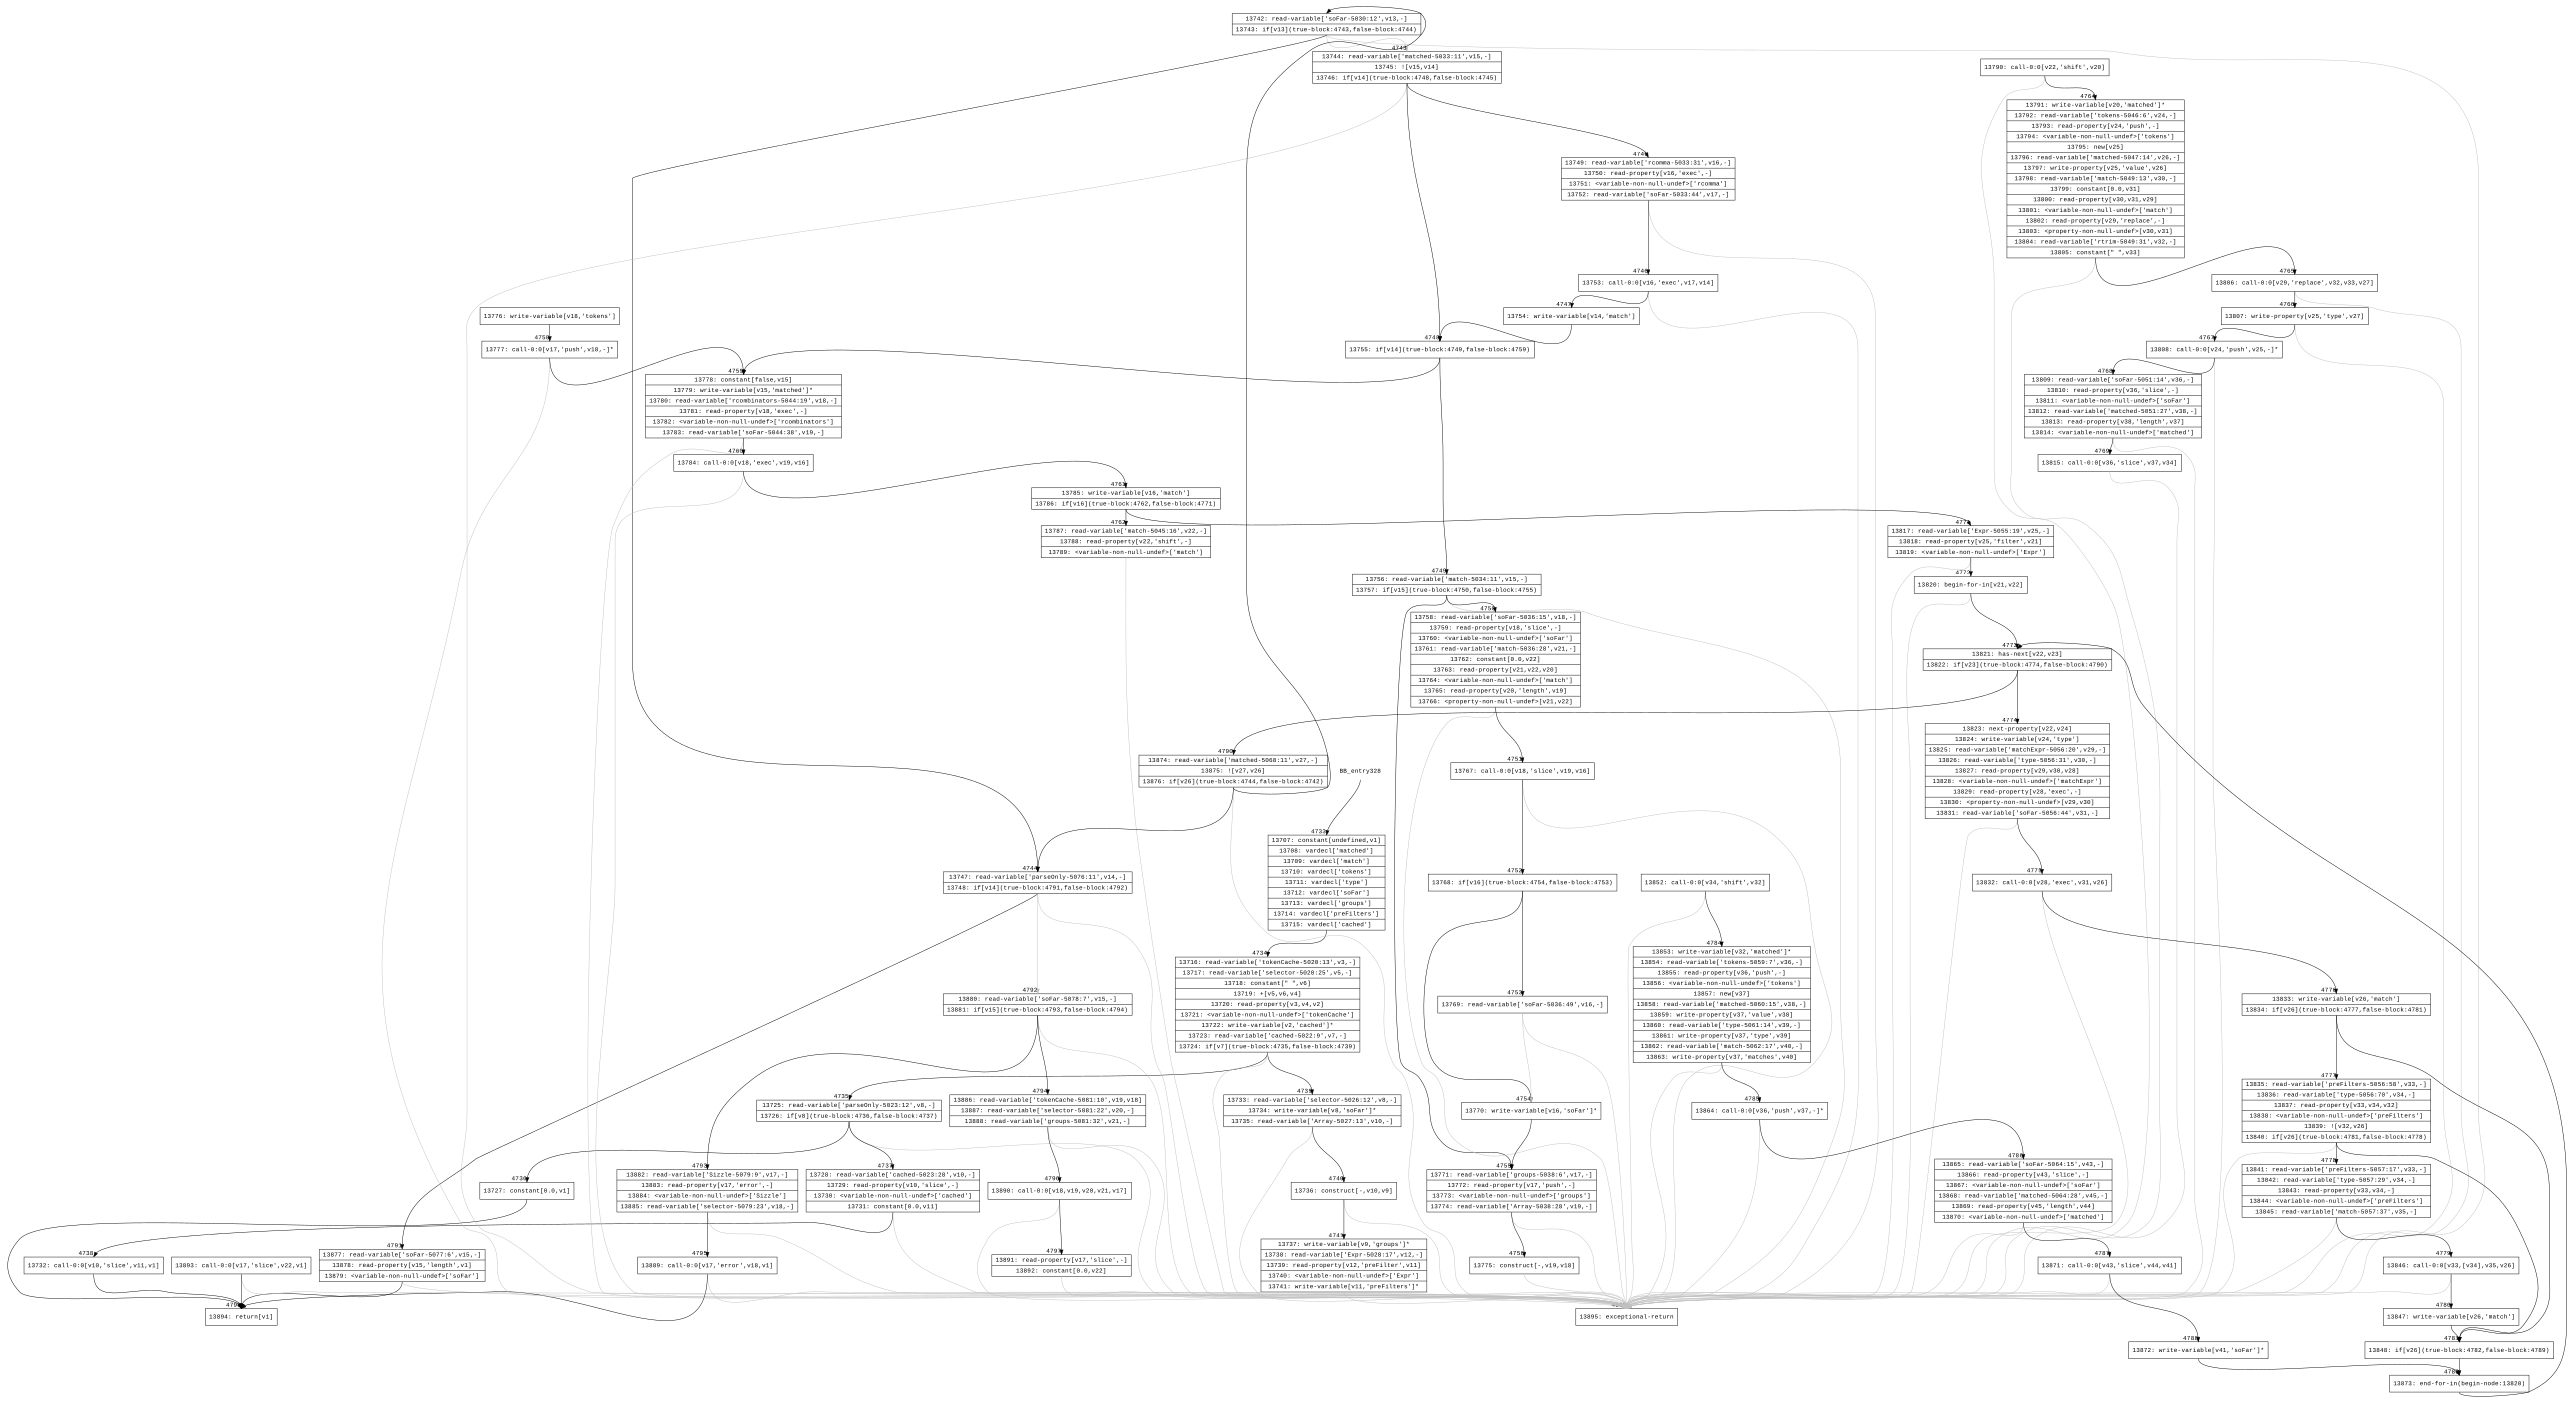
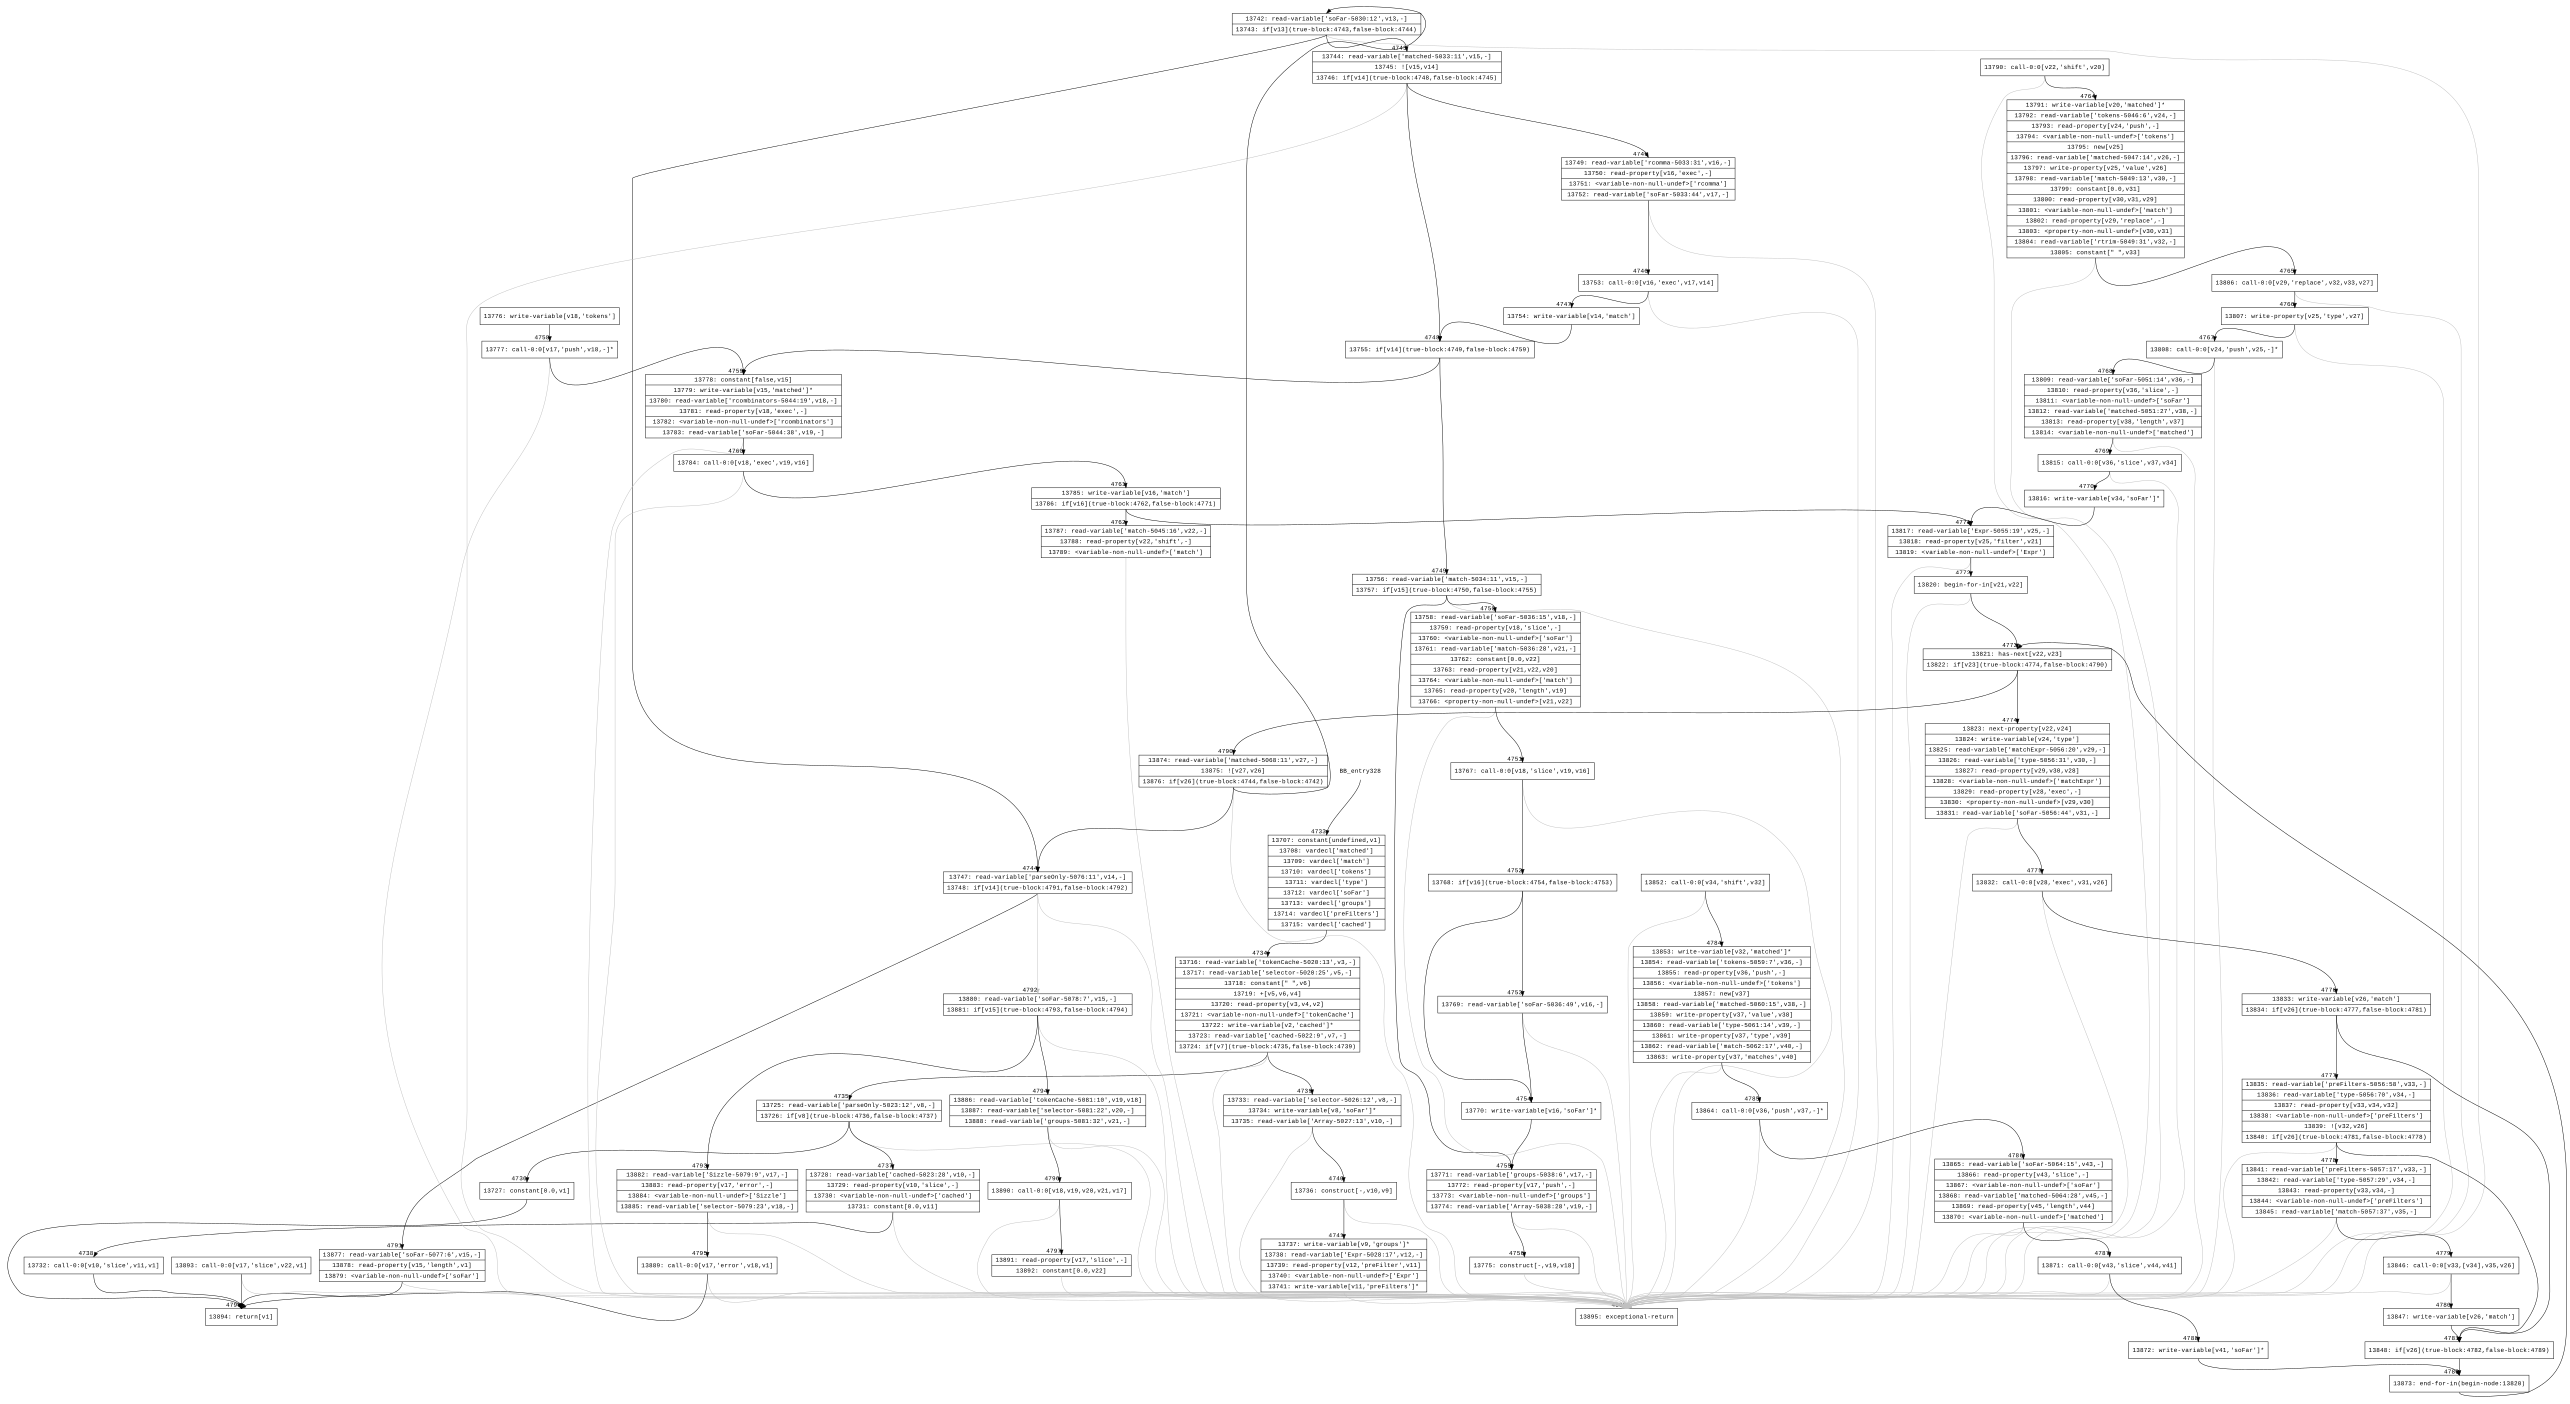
(1353, 46) -> (1353, 46)
none -> (2094, 499)
(1527, 1055) -> (1527, 1055)
